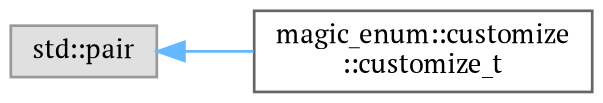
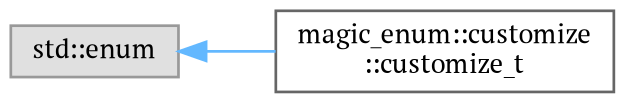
(84, 51) -> (95, 51)
